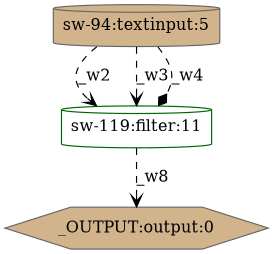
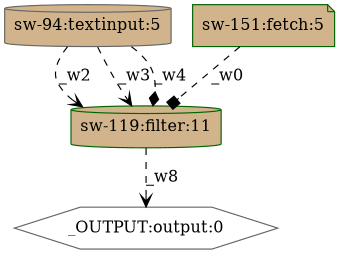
none -> (264, 26)
(137, 127) -> (146, 127)
(137, 228) -> (146, 228)
